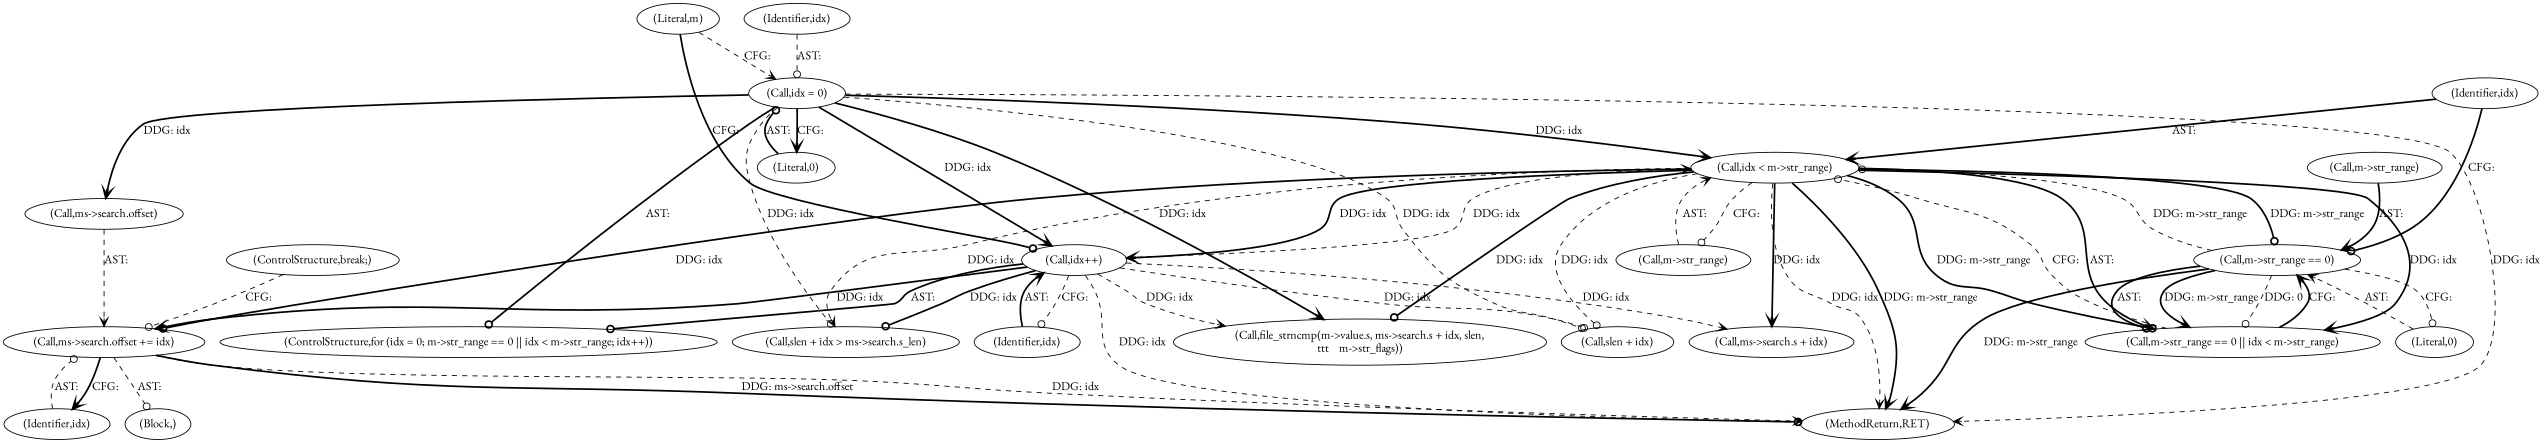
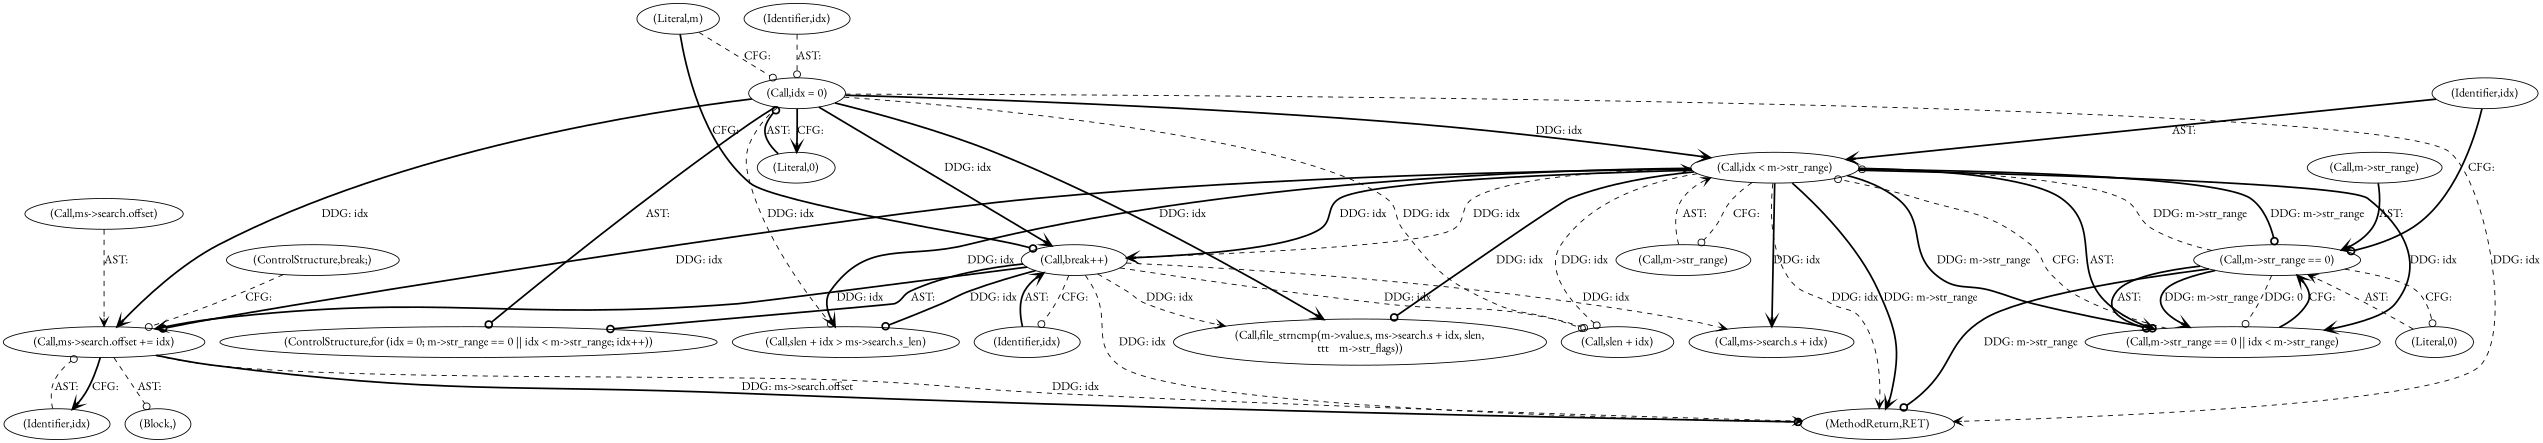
(734, 54) -> (734, 54)
(407, 104) -> (420, 167)
(1238, 197) -> (1238, 197)
(1074, 260) -> (1074, 260)
(2046, 297) -> (2046, 297)
